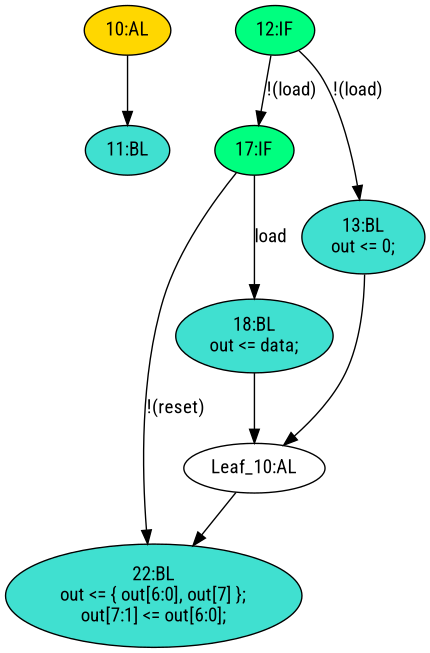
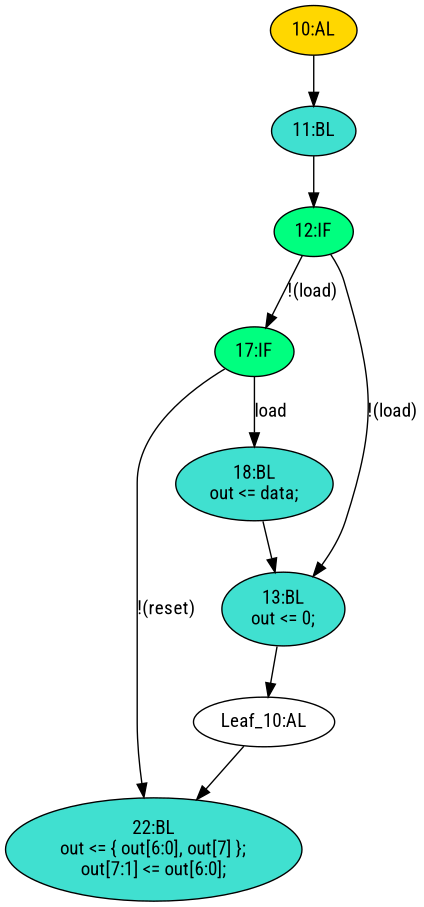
none -> (314, 175)
(254, 401) -> (267, 540)
